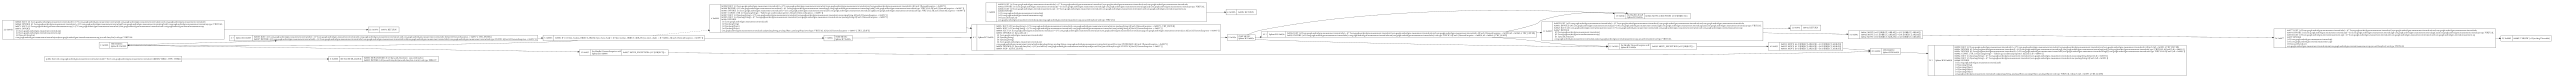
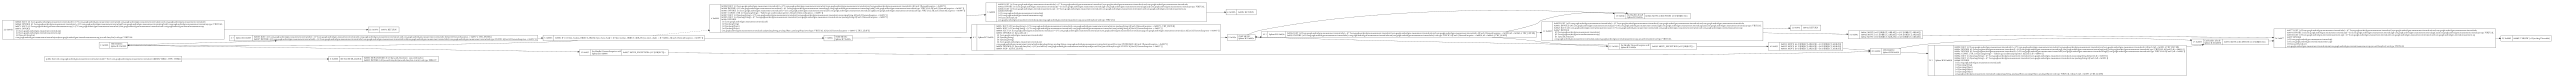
(968, 28) -> (975, 15)
none -> (2230, 42)
(1431, 44) -> (1432, 42)
